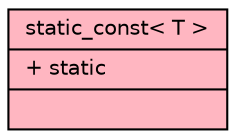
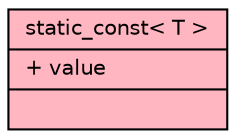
(66, 68) -> (66, 68)
